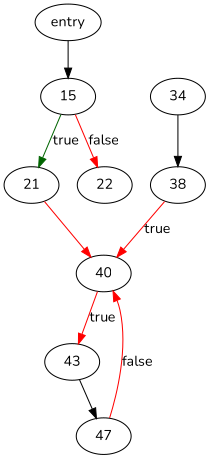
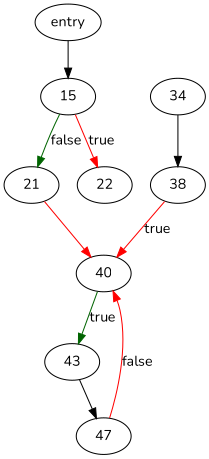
(66, 141) -> (67, 141)
(104, 141) -> (102, 141)
(90, 313) -> (90, 313)
